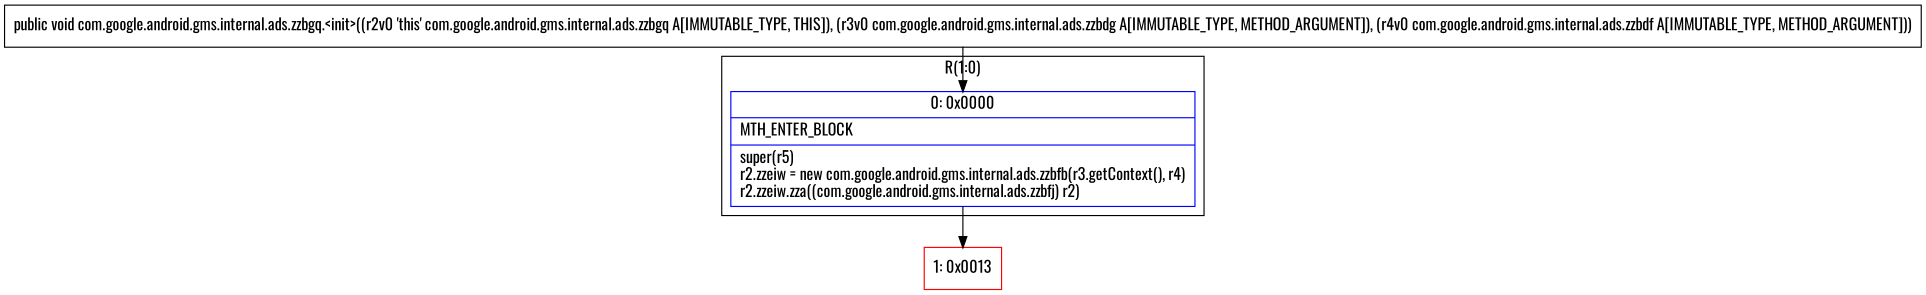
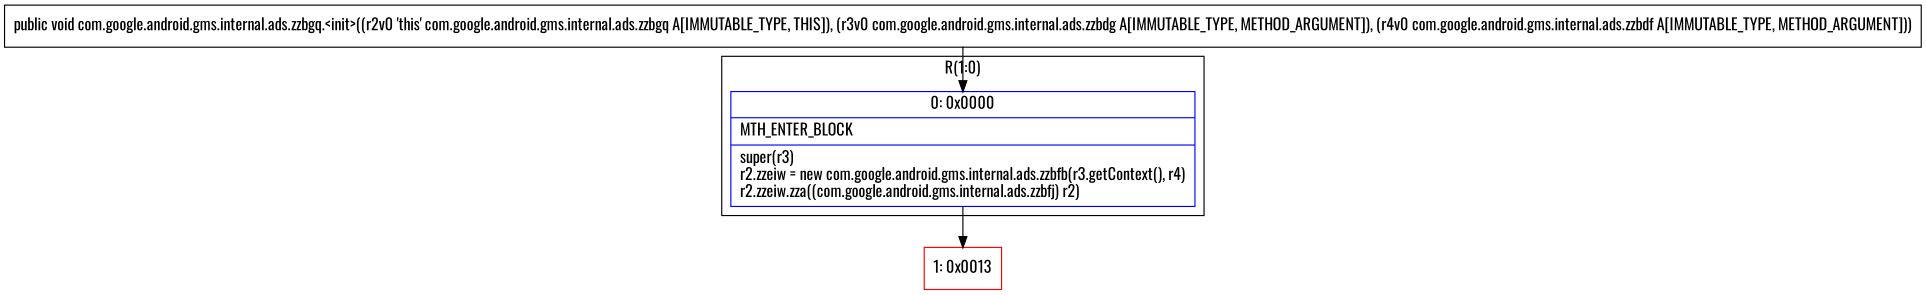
(767, 158) -> (767, 158)
